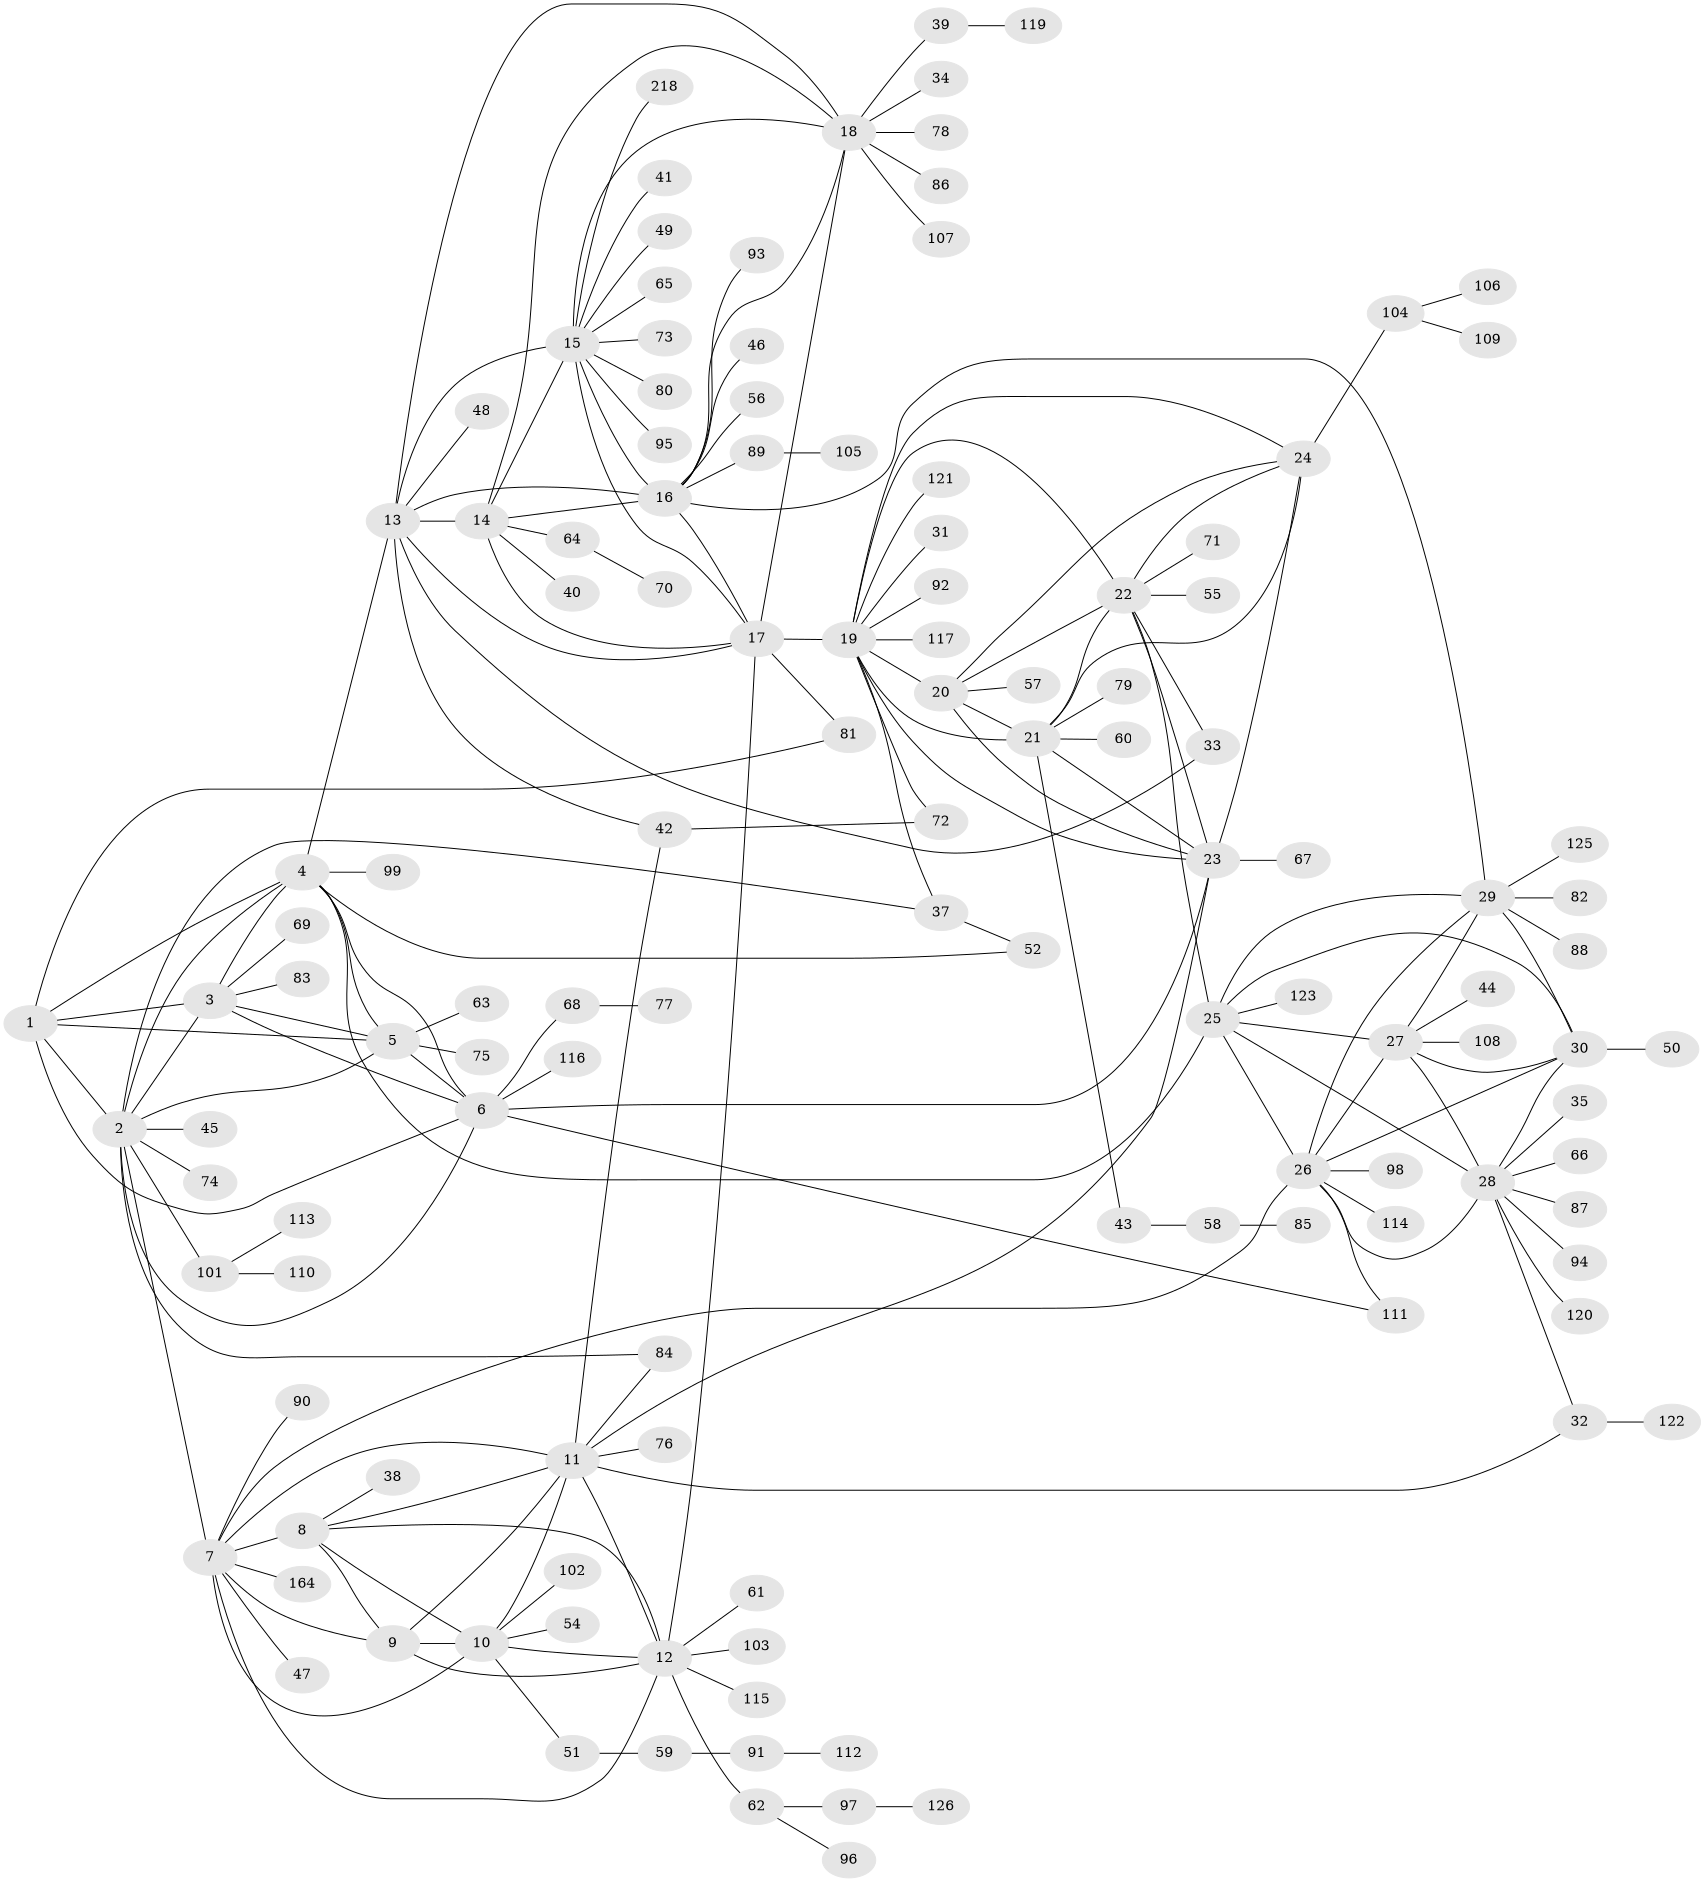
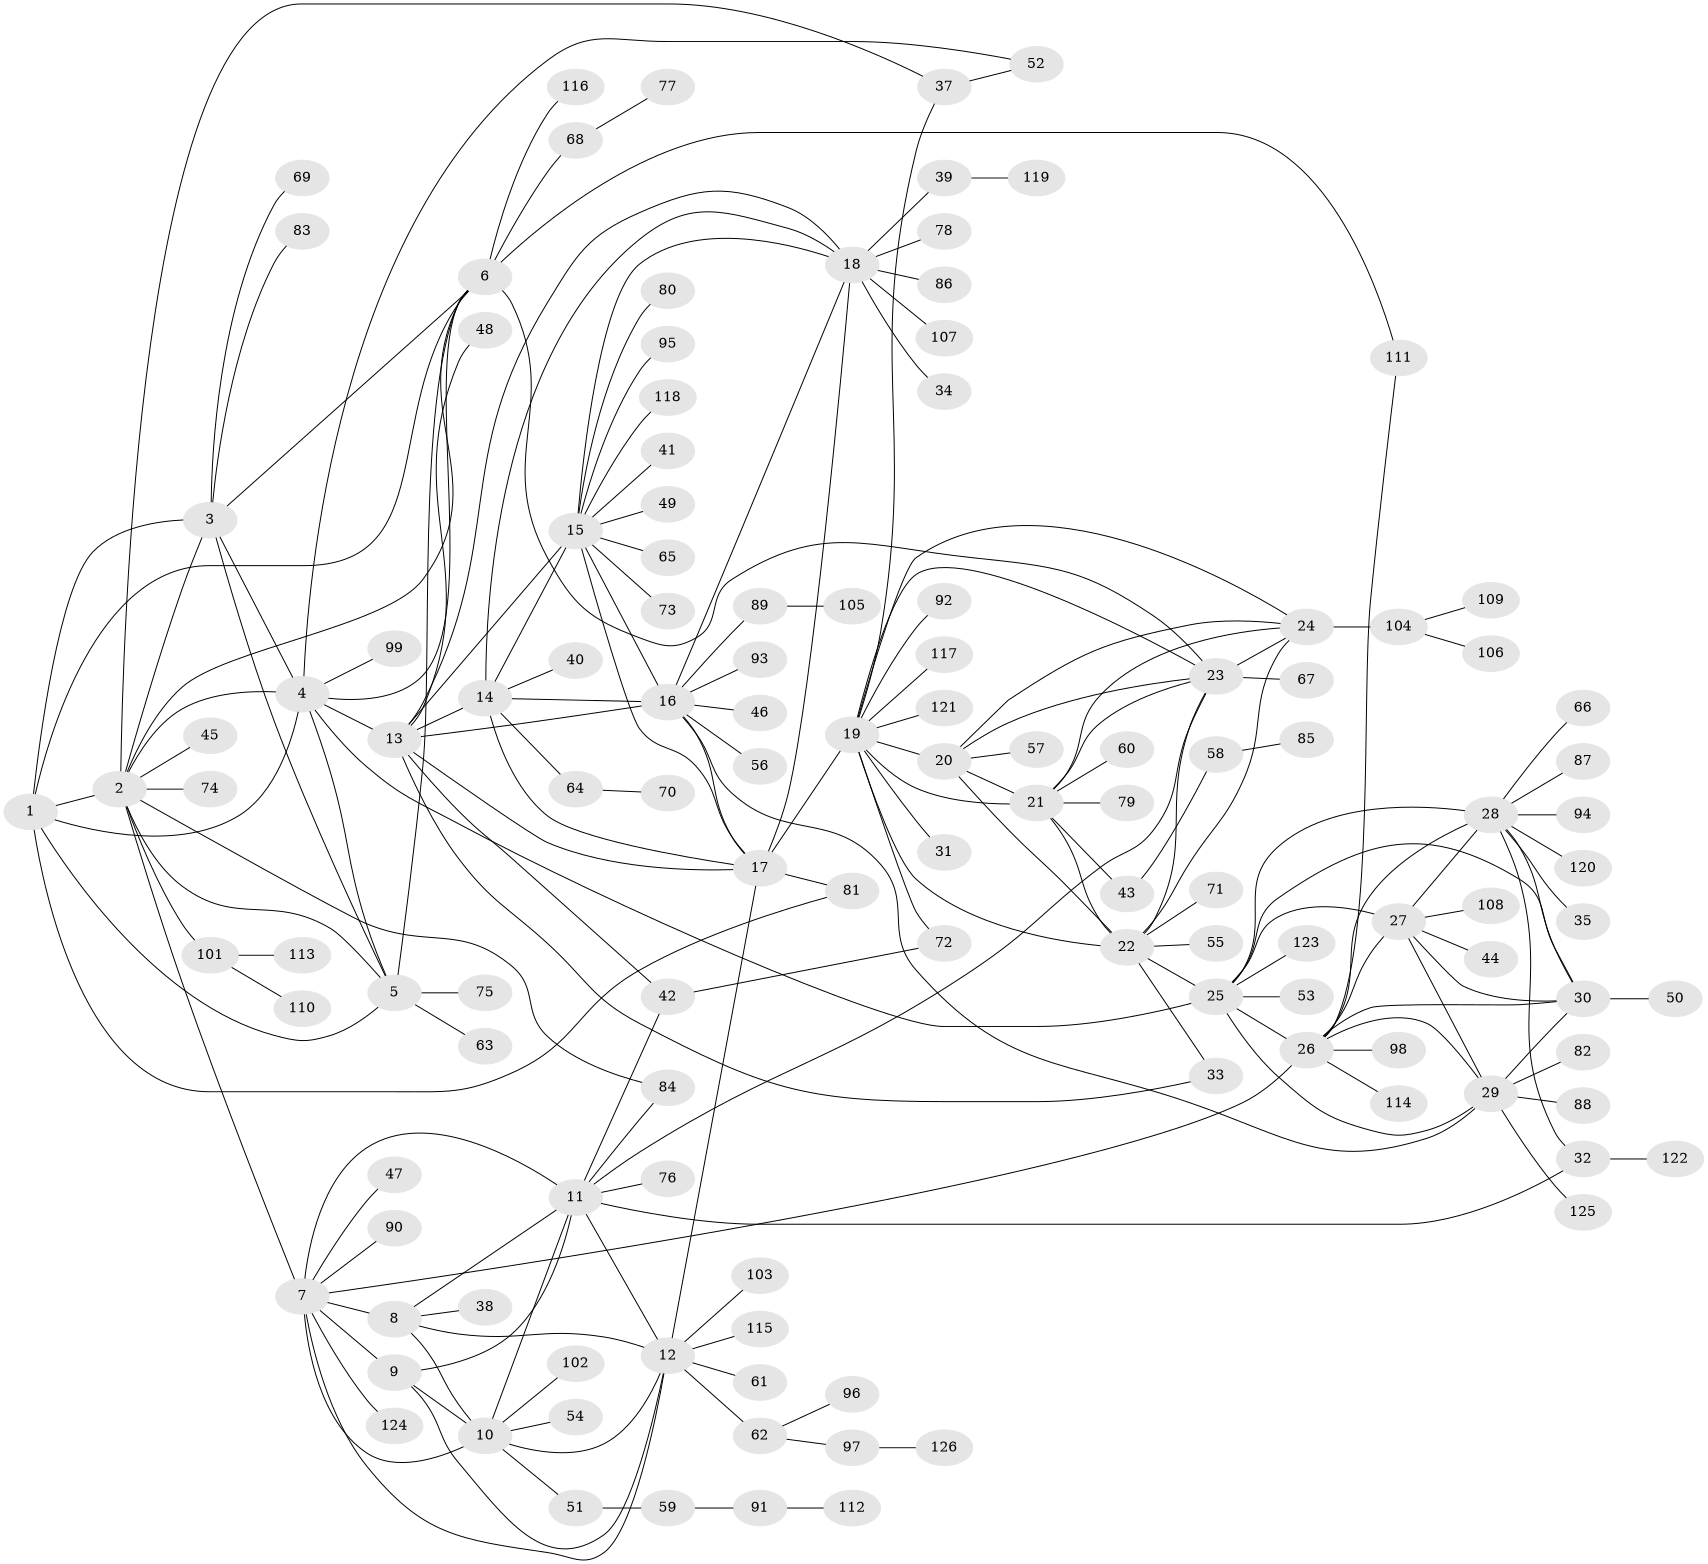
(665, 87) -> (668, 398)
none -> (1307, 997)
(302, 1584) -> (395, 1426)
(350, 1586) -> none
